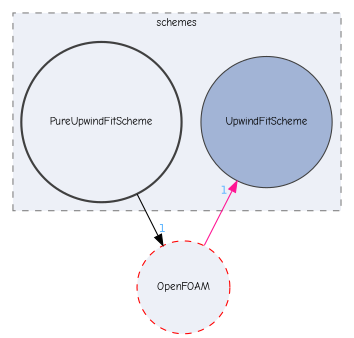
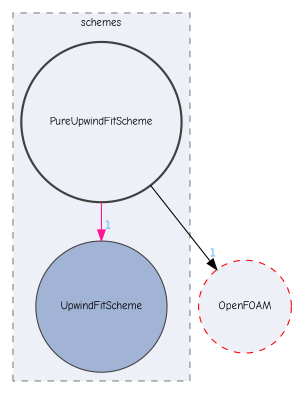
(218, 218) -> (101, 216)
